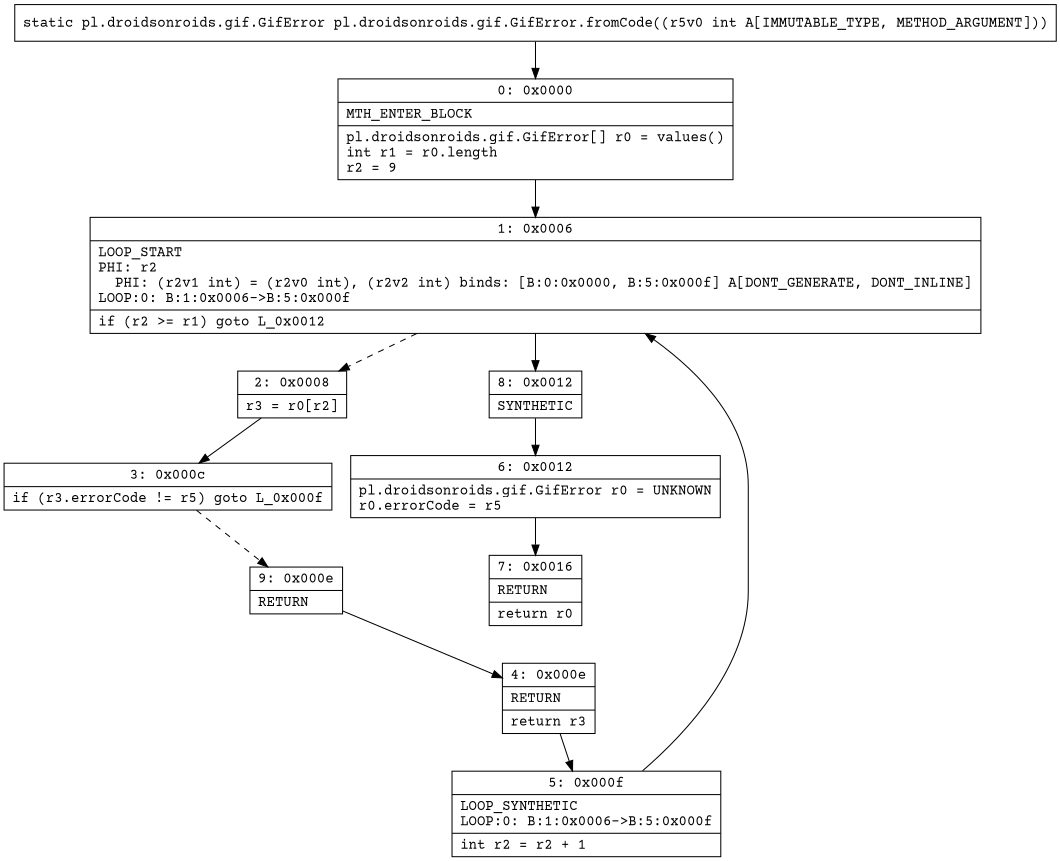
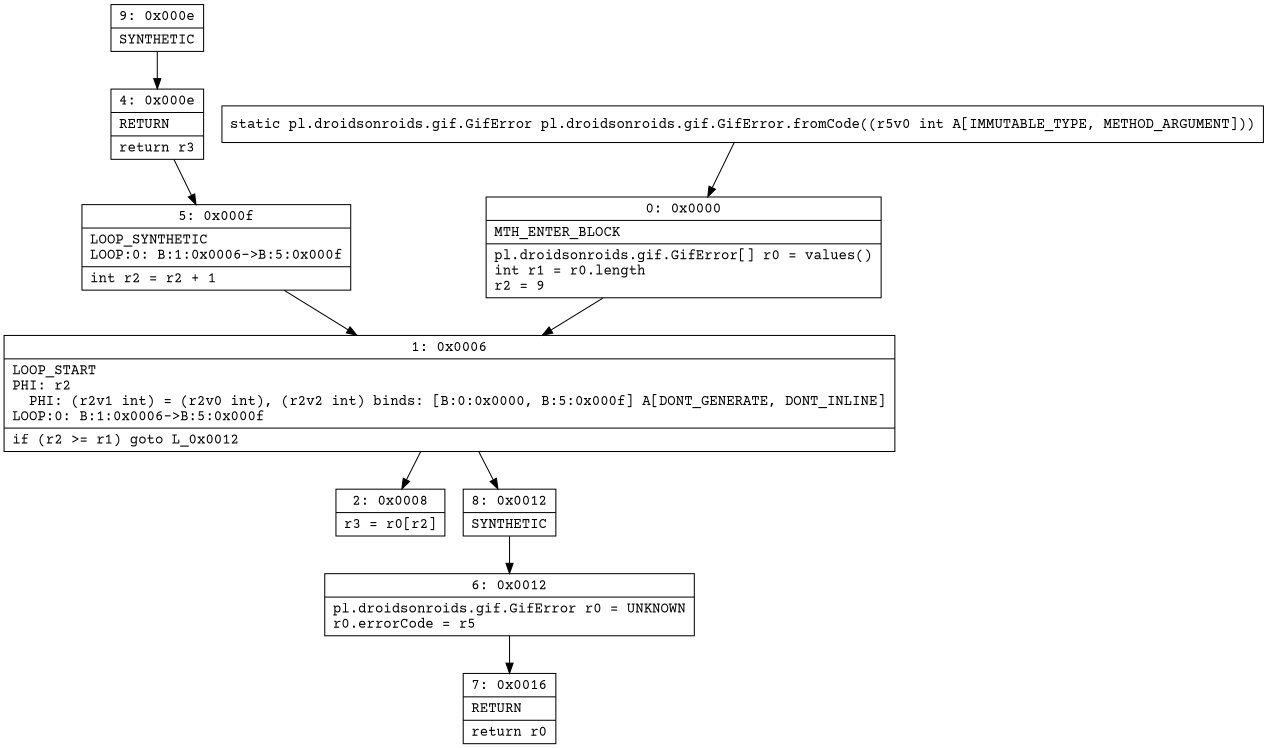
(383, 350) -> (414, 466)
(168, 487) -> none
(284, 602) -> (157, 39)
